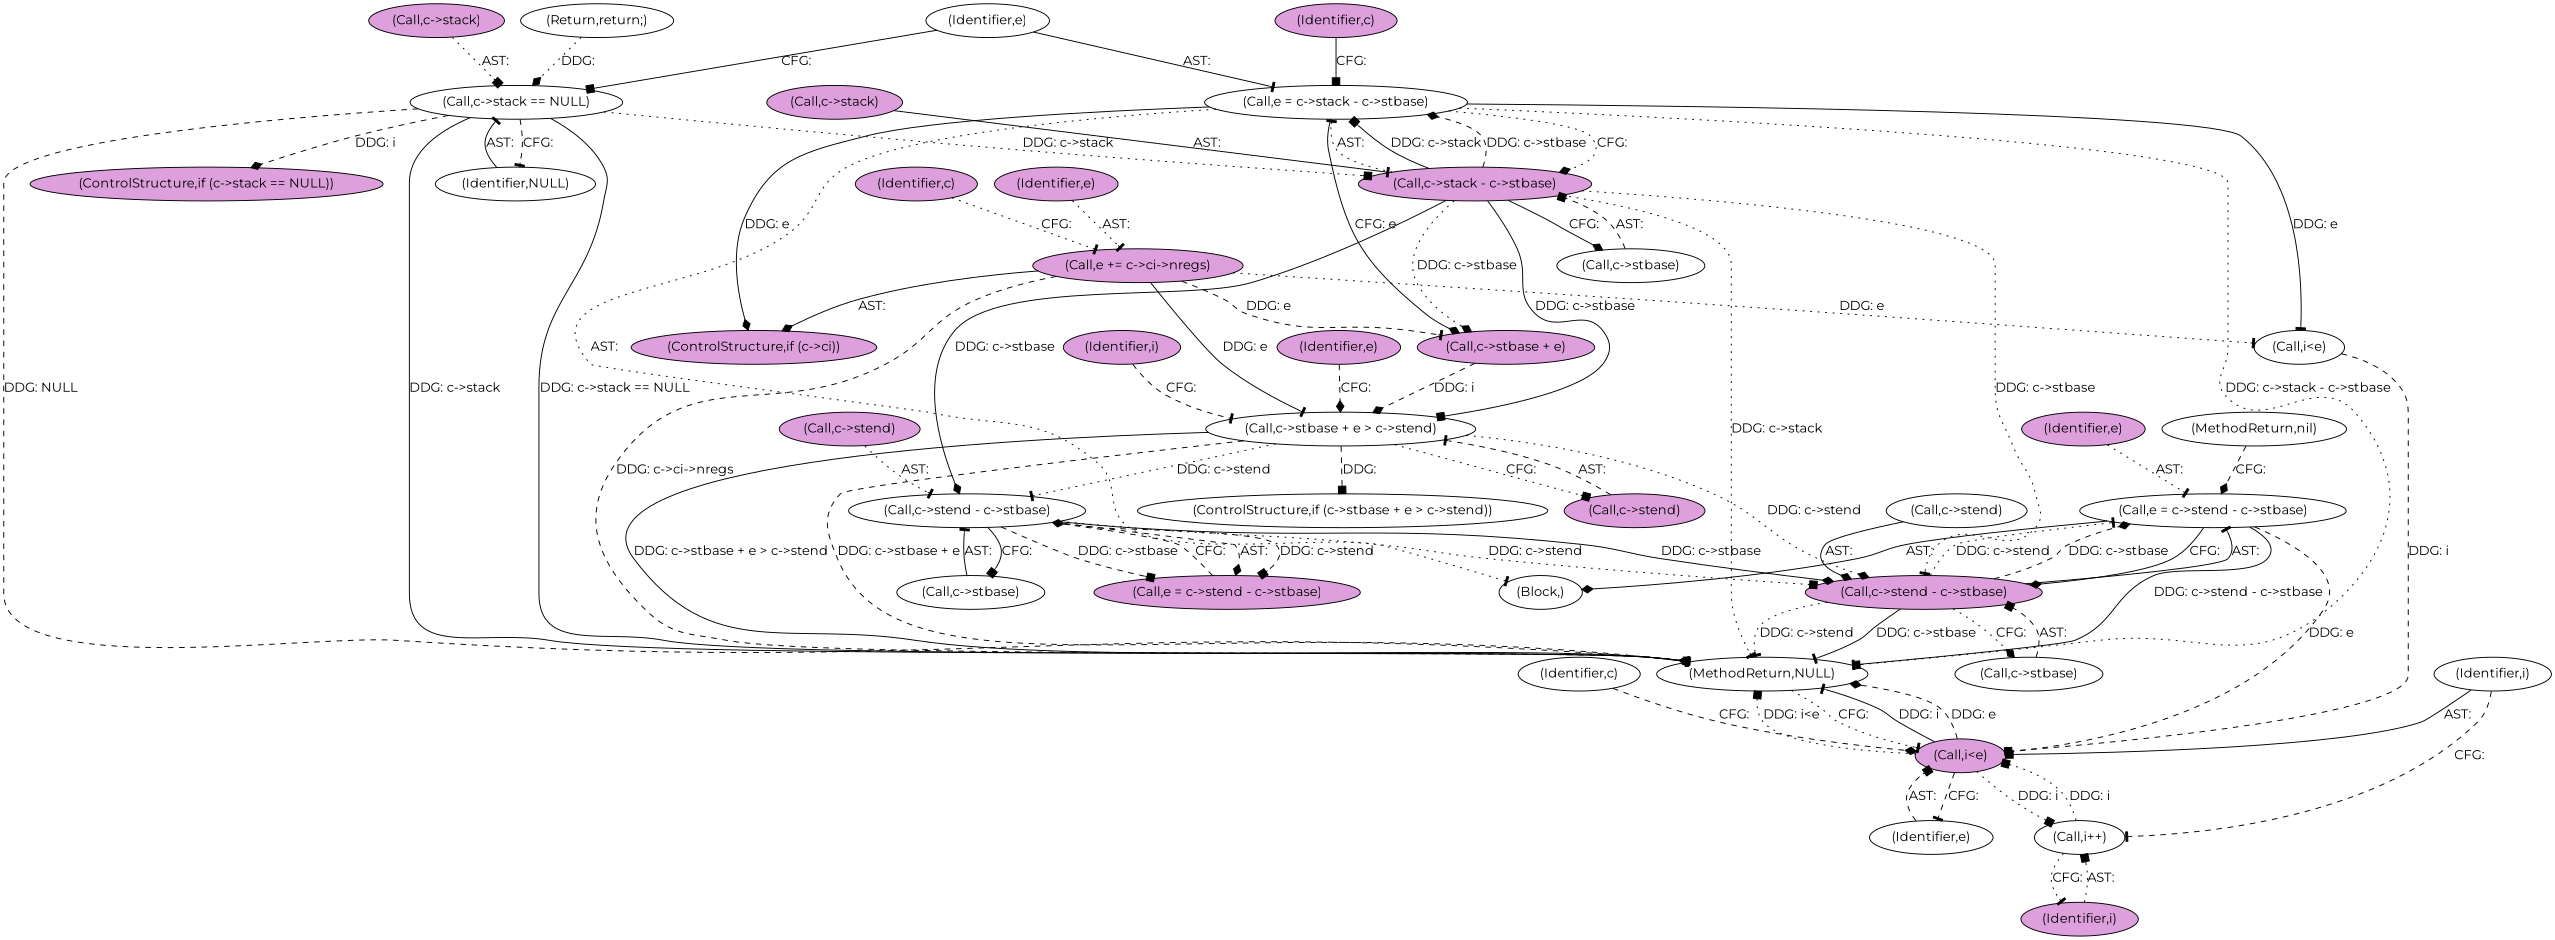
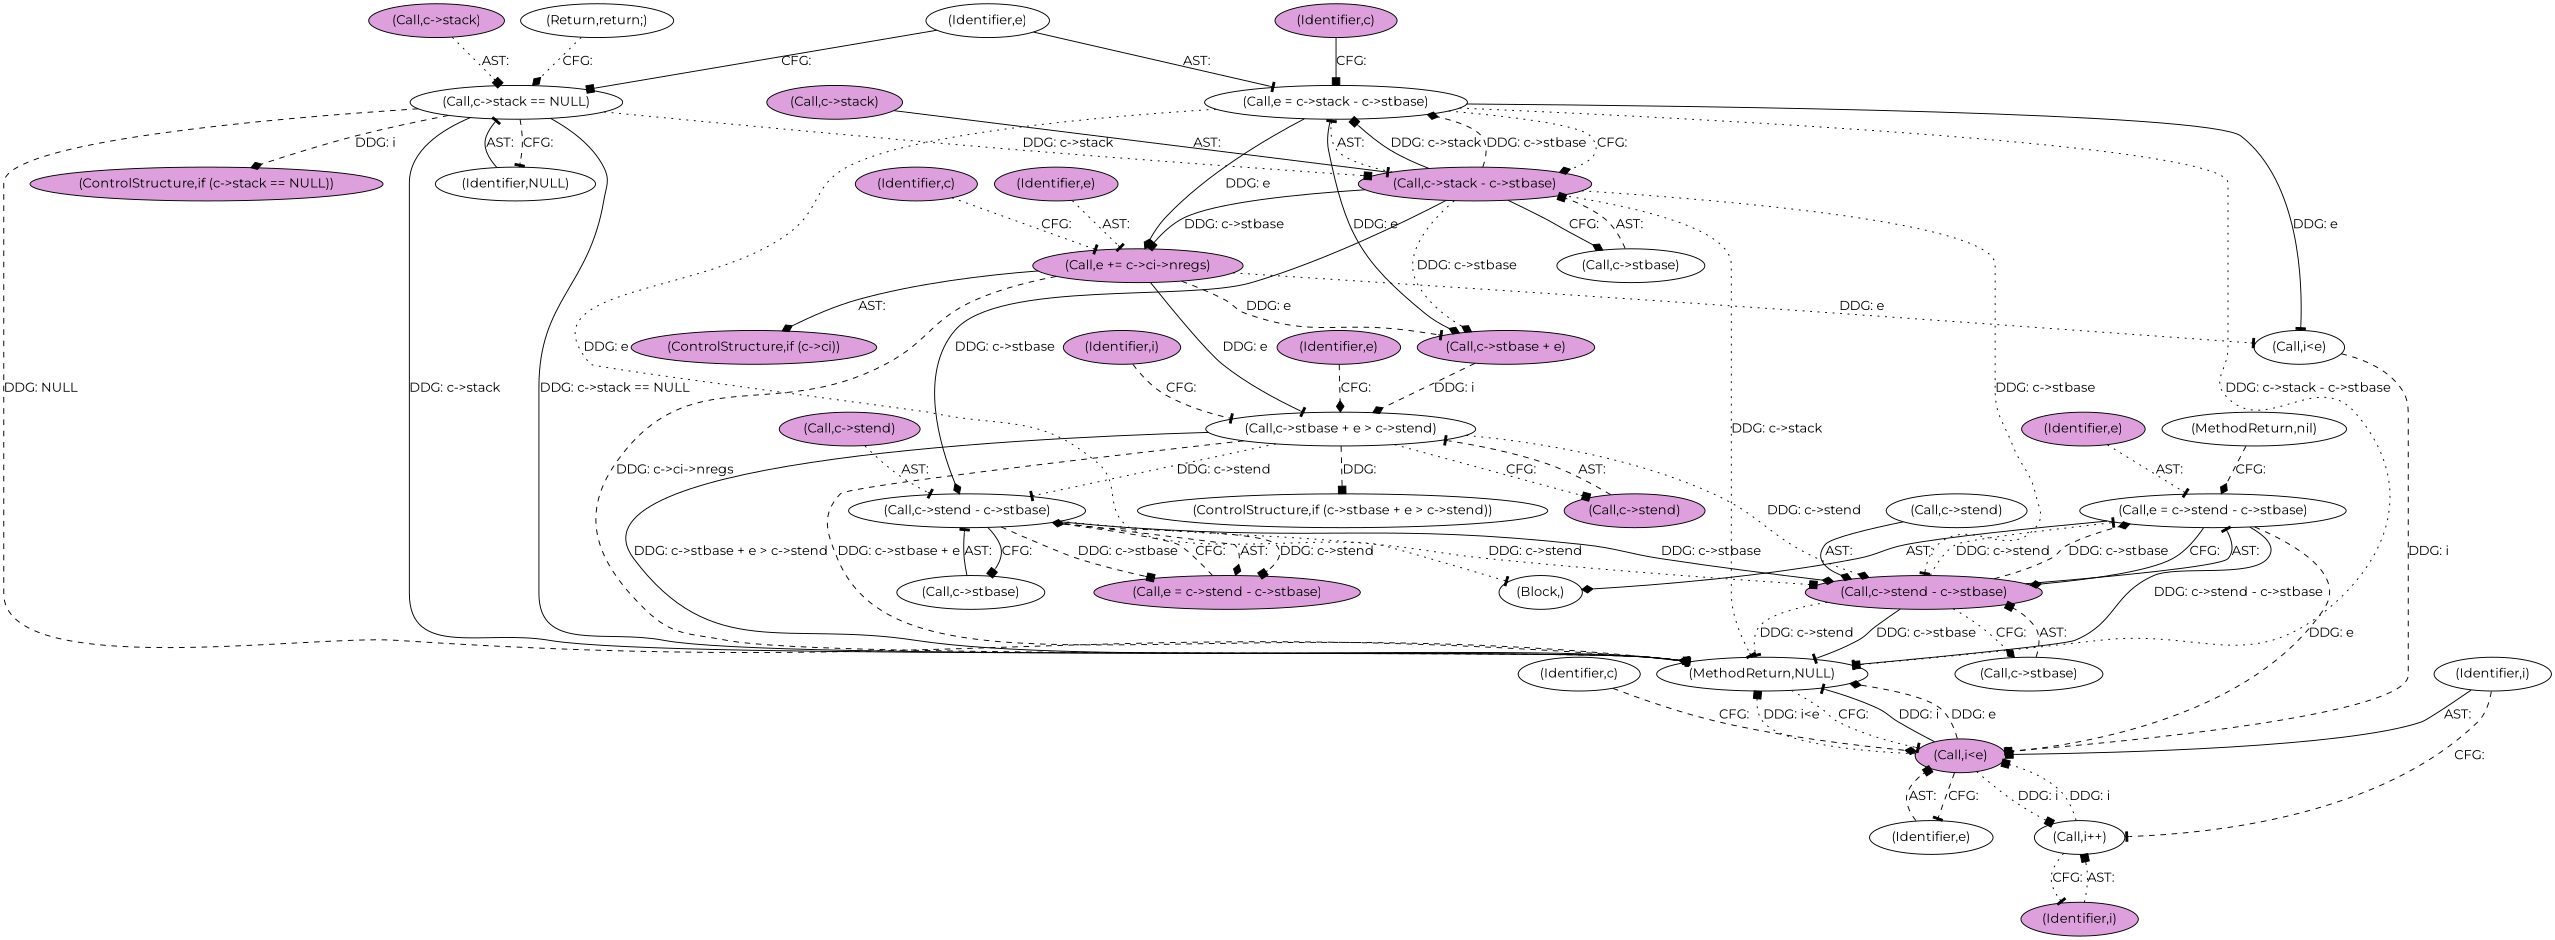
(580, 61) -> (580, 61)
(909, 128) -> (1216, 173)
(1376, 225) -> (1376, 225)
(1604, 333) -> (1255, 201)
(607, 347) -> (607, 347)
